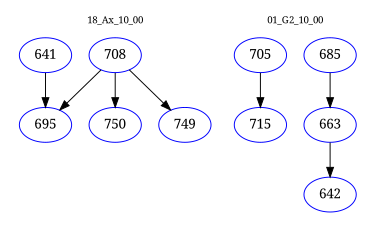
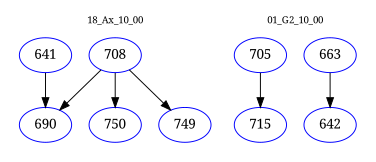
(330, 55) -> none
(45, 125) -> (45, 125)
